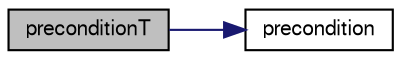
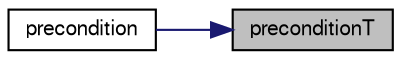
(197, 30) -> (183, 30)
